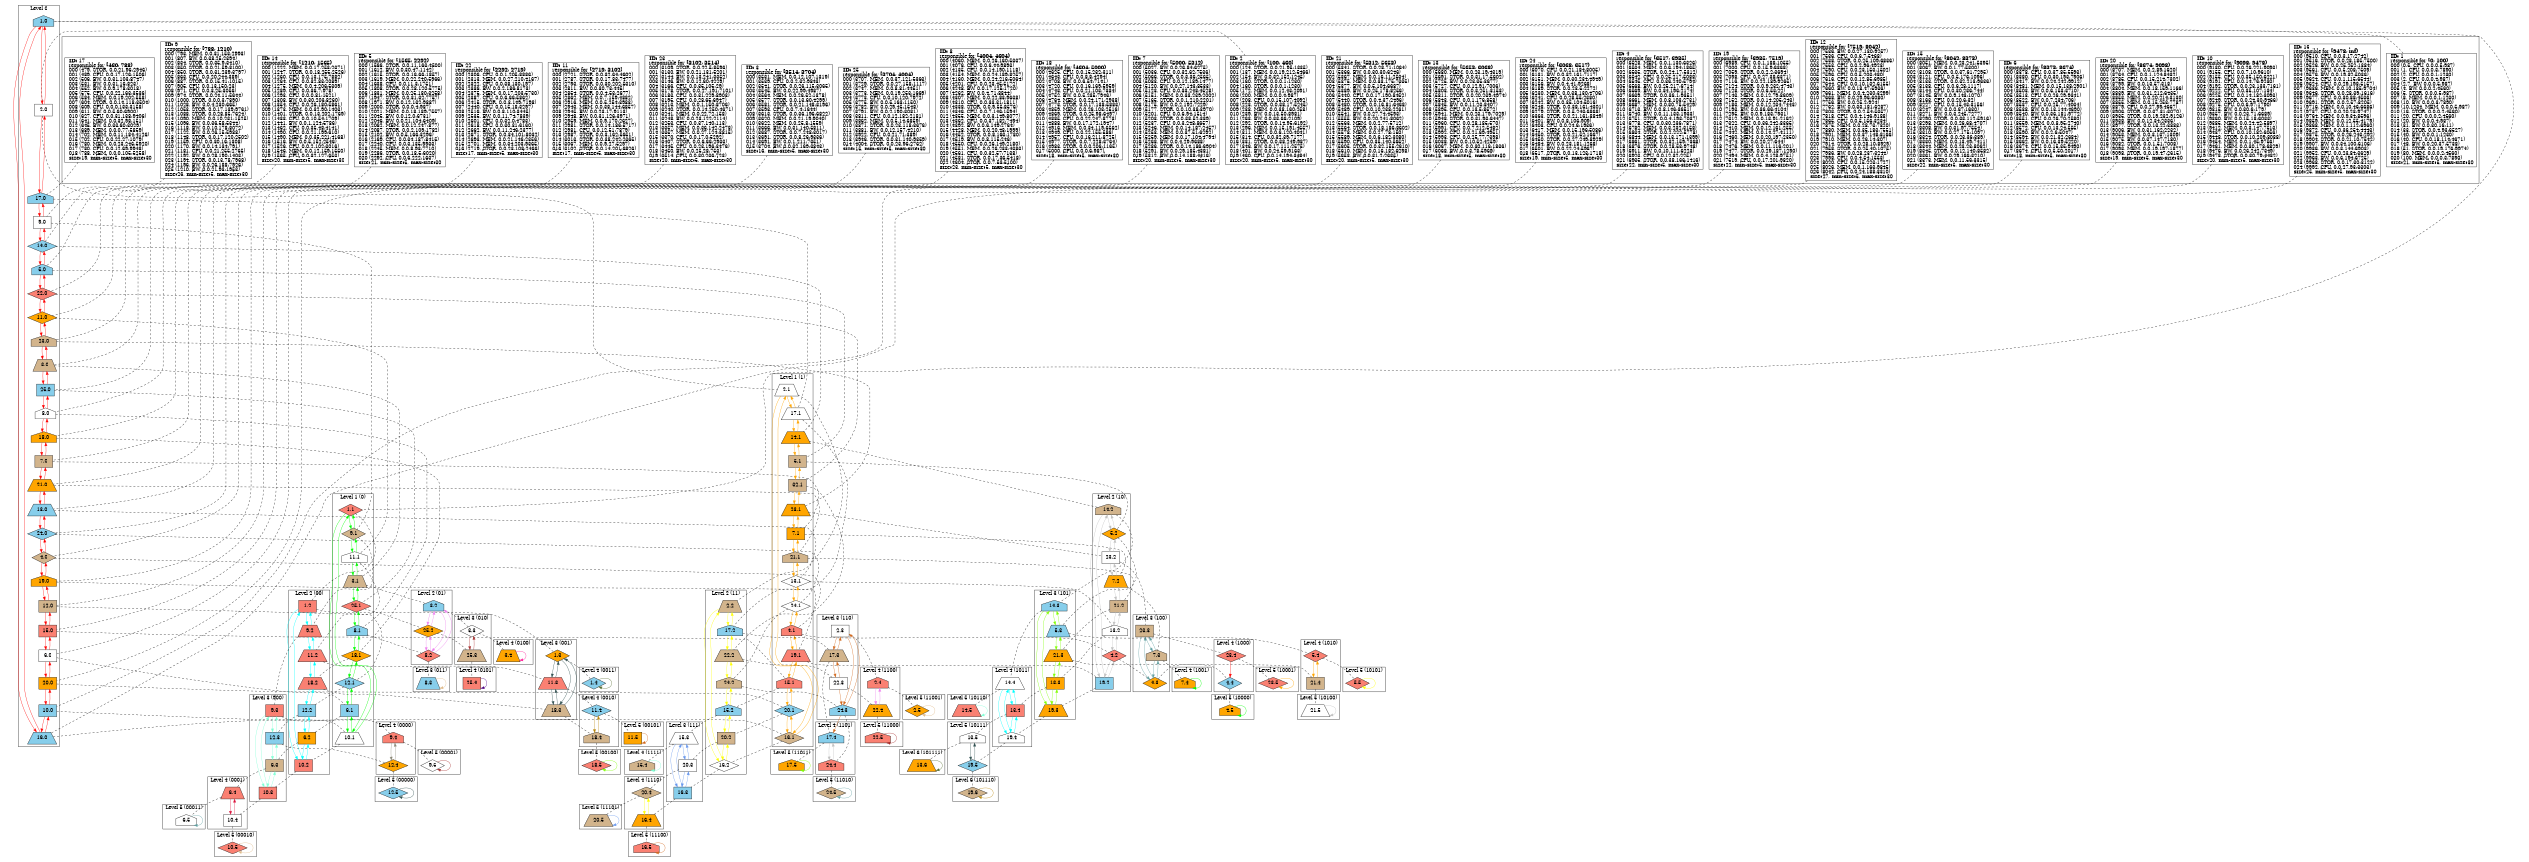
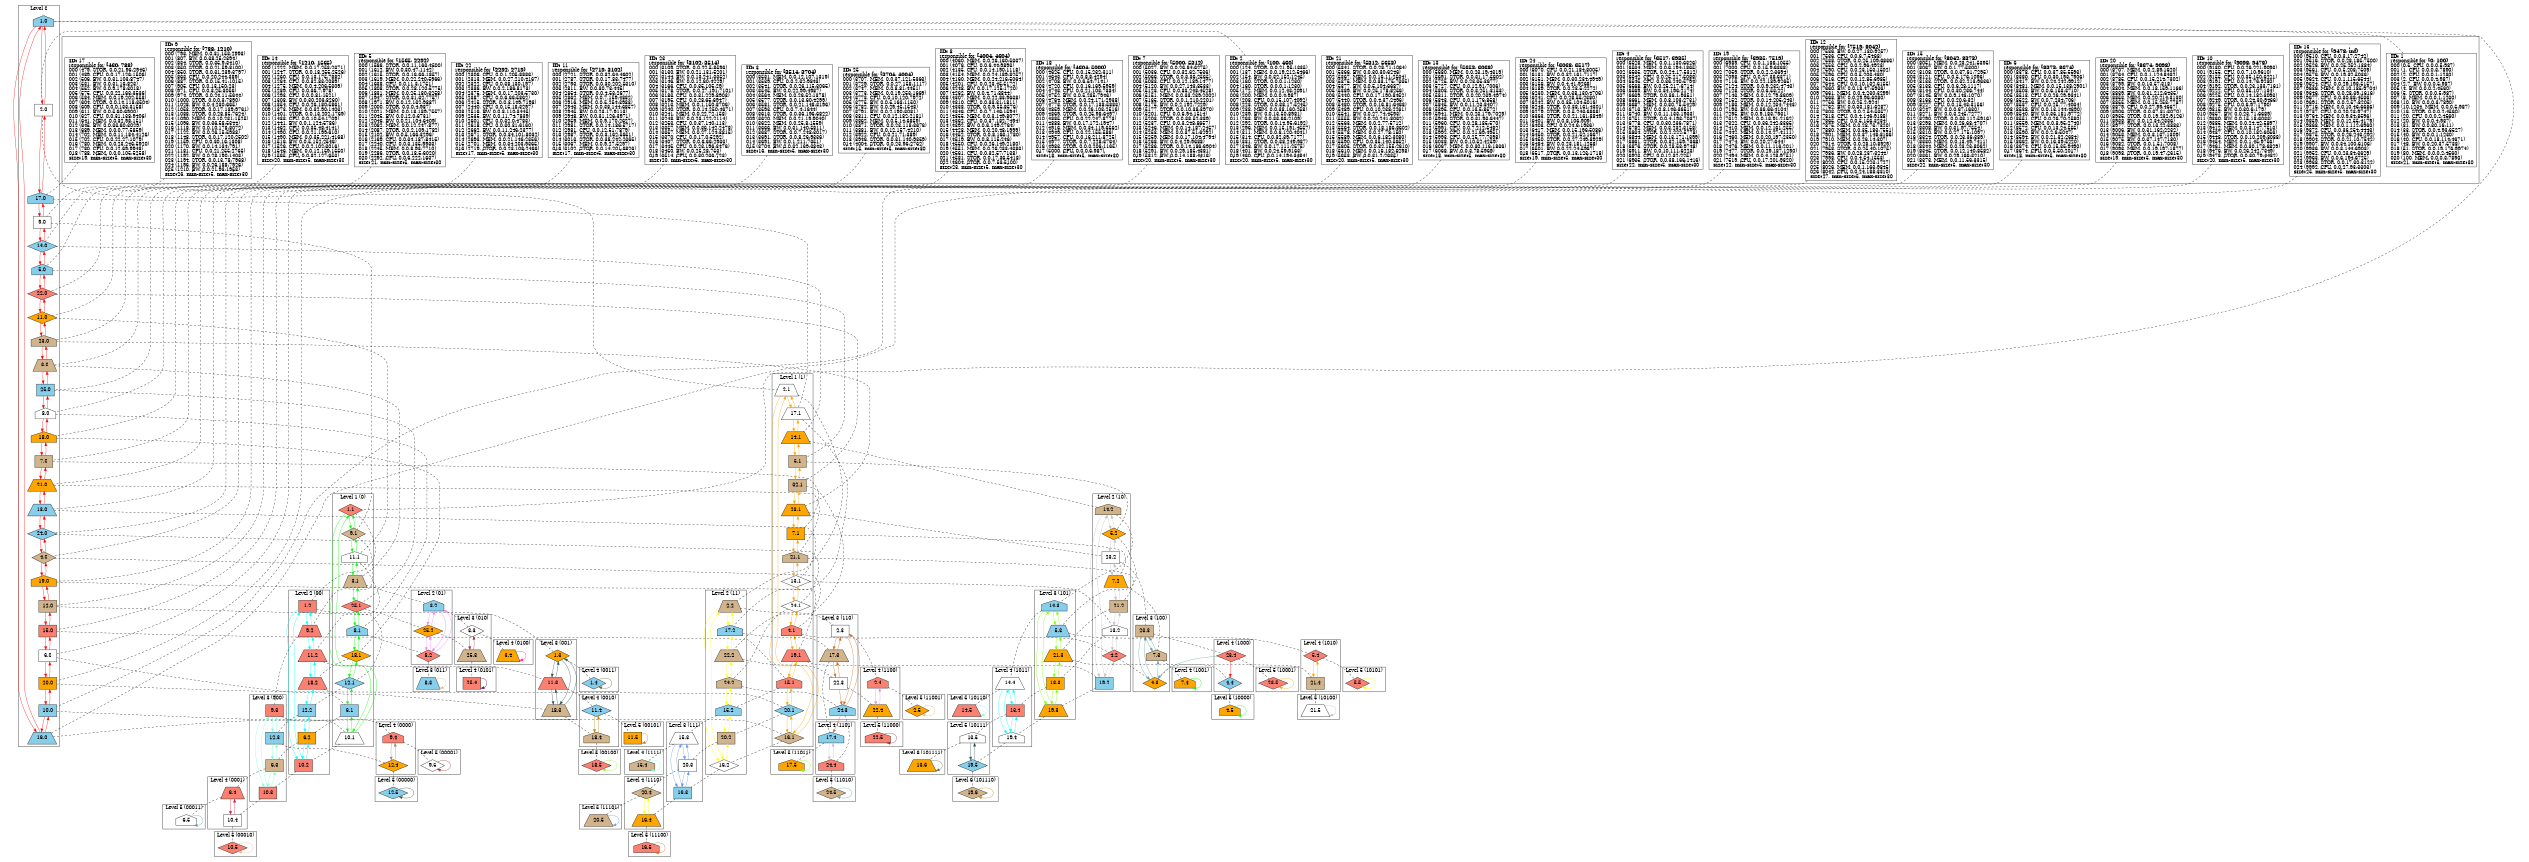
none -> (776, 612)
(1154, 668) -> (1187, 661)
